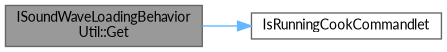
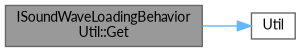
(346, 26) -> (273, 26)
